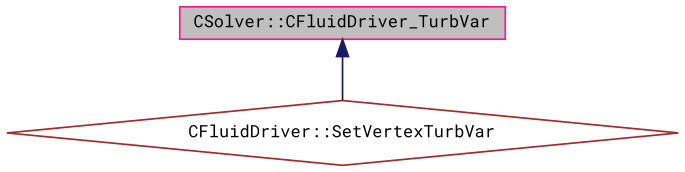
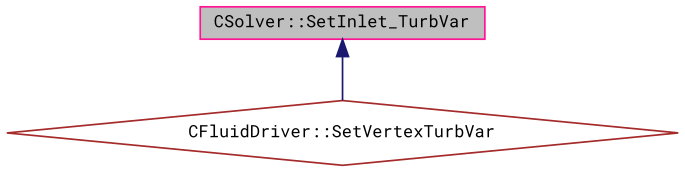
(343, 23) -> (343, 23)
